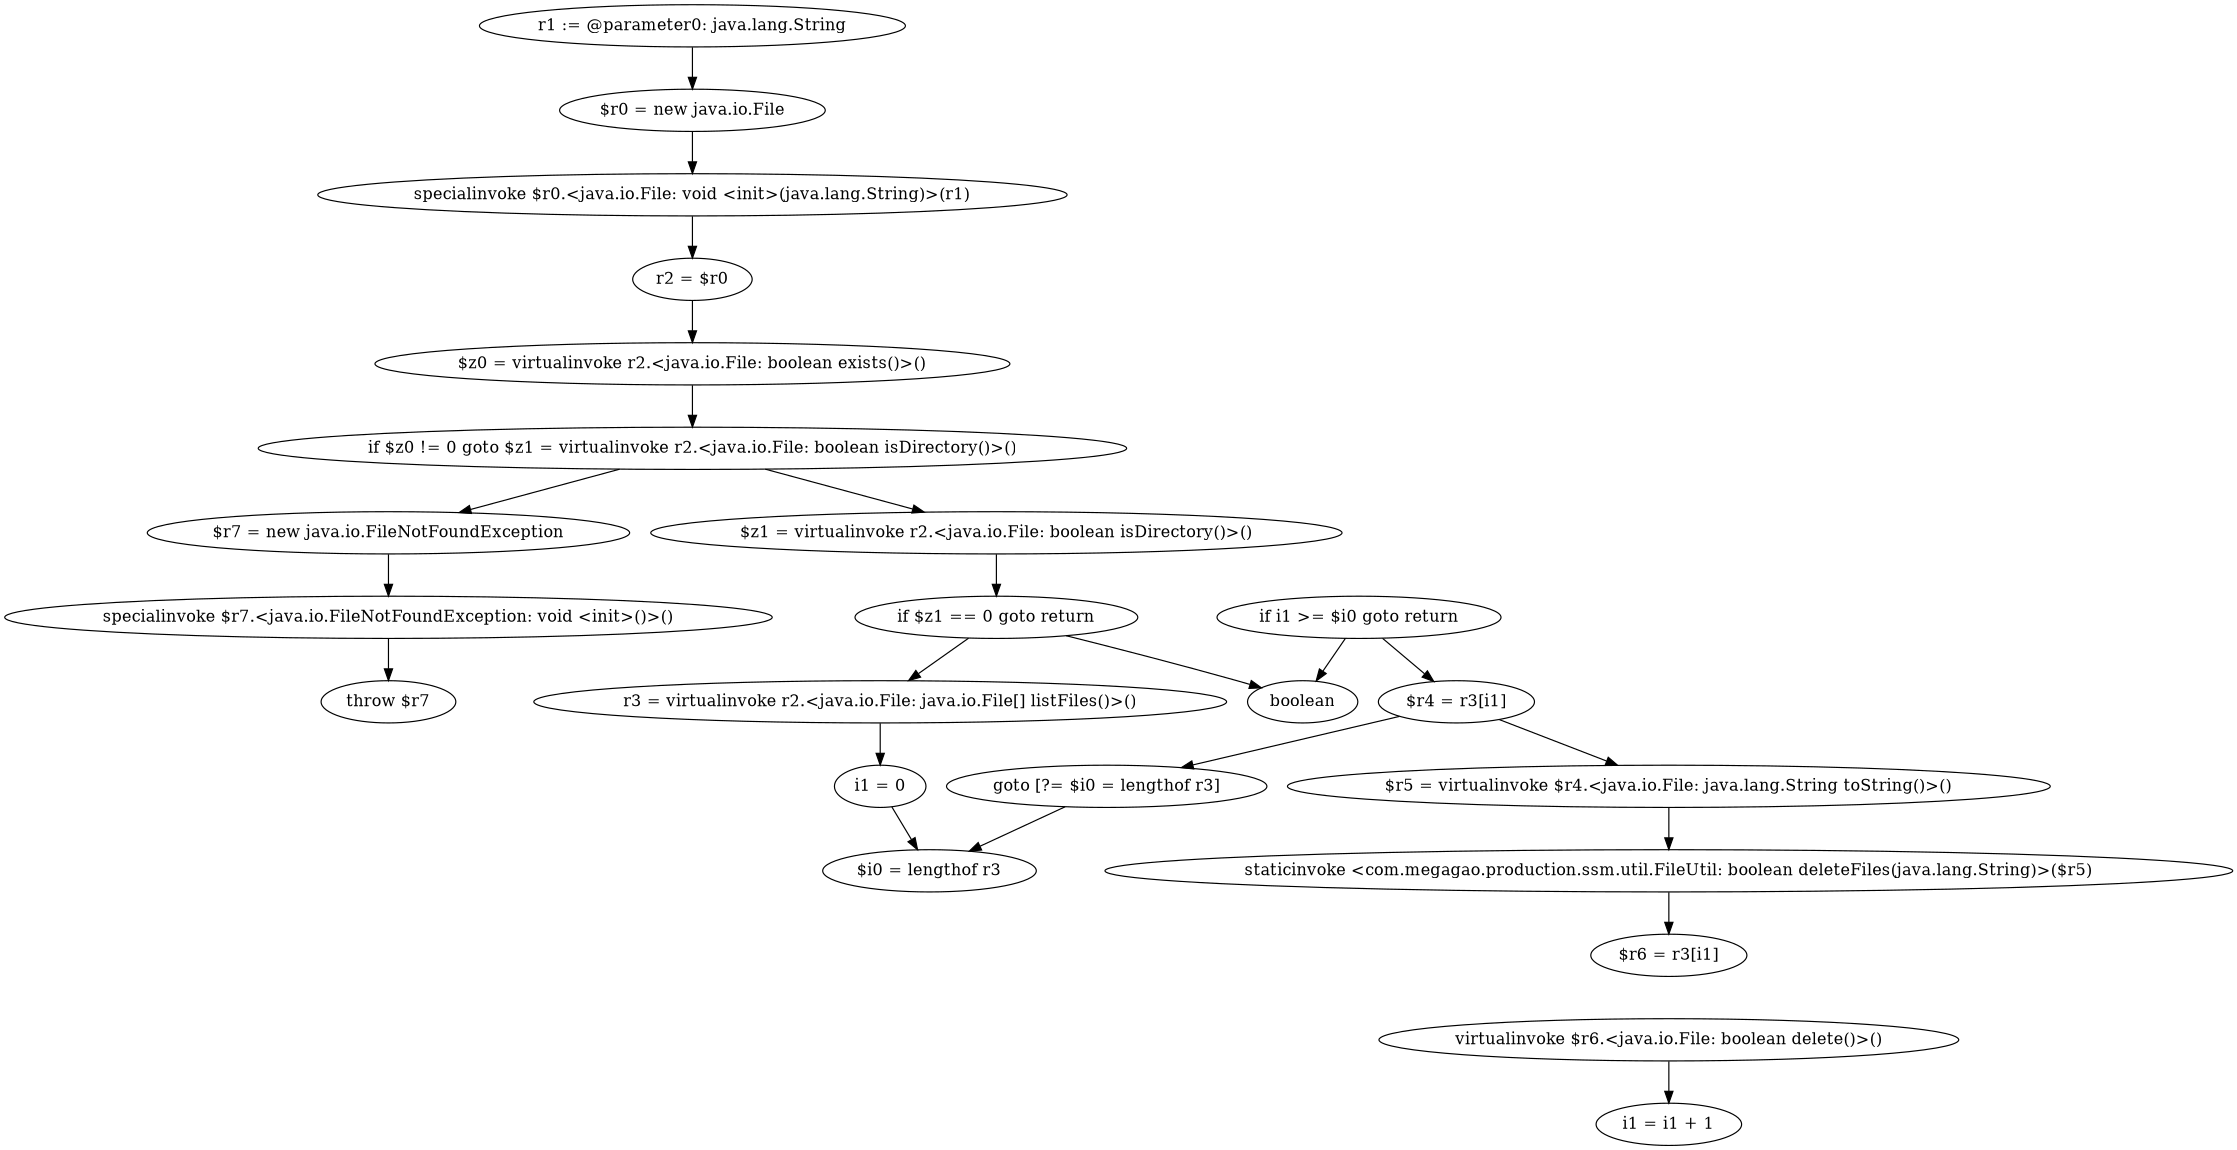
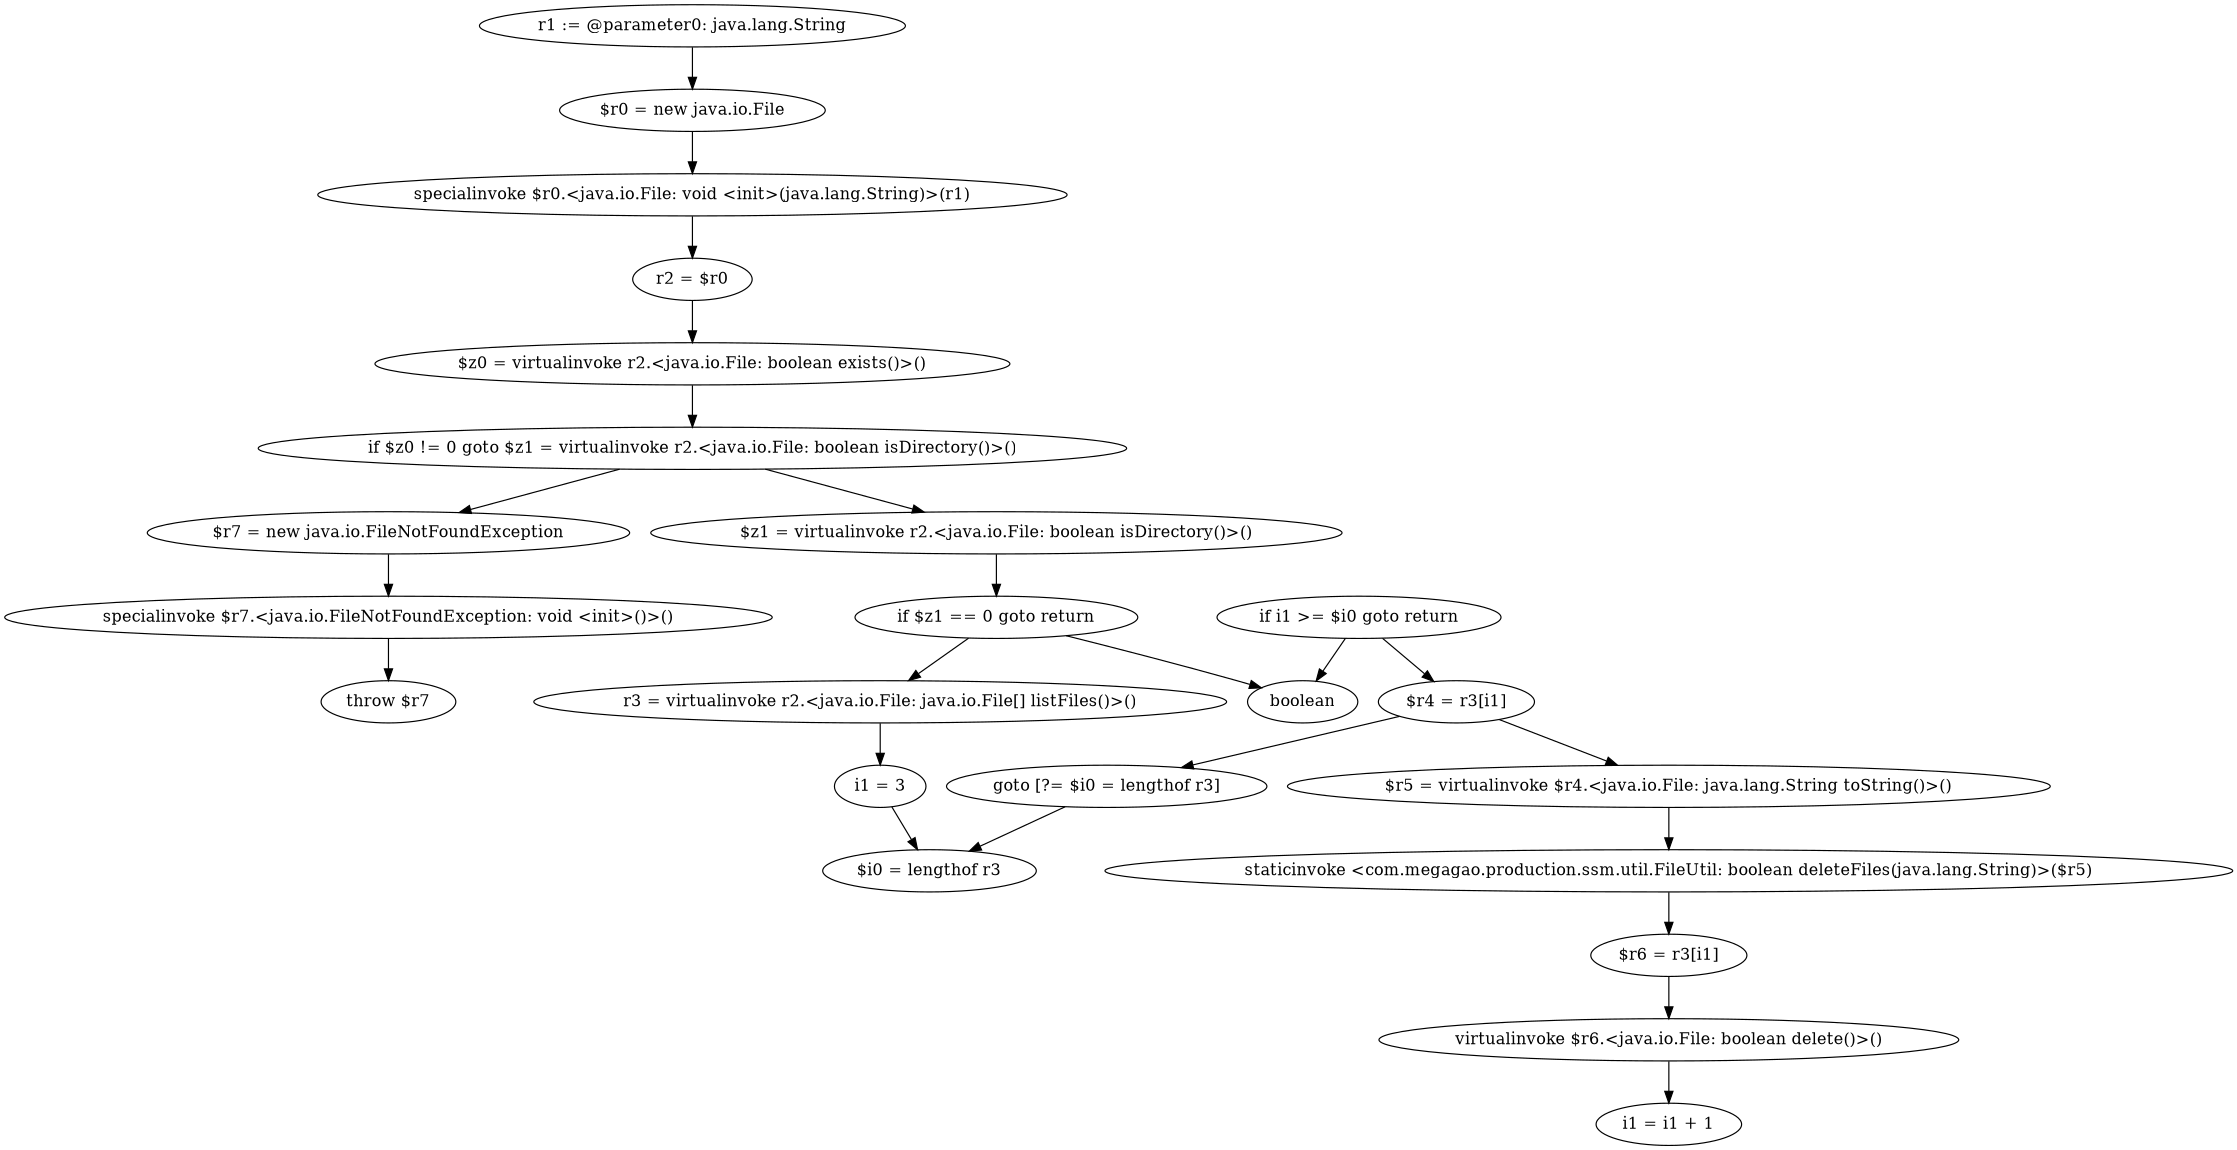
(880, 786) -> (880, 786)
none -> (1669, 992)
